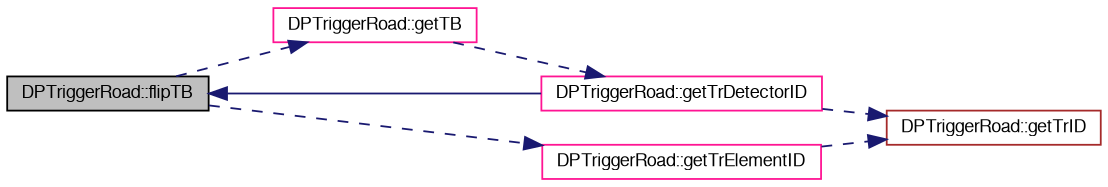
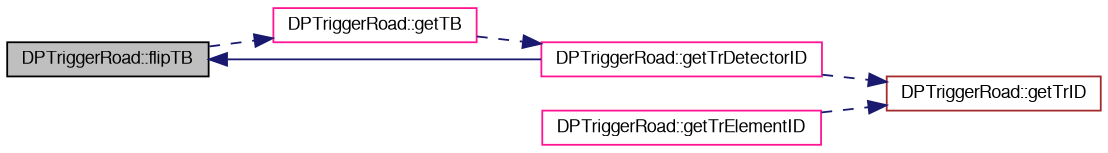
(366, 124) -> none
